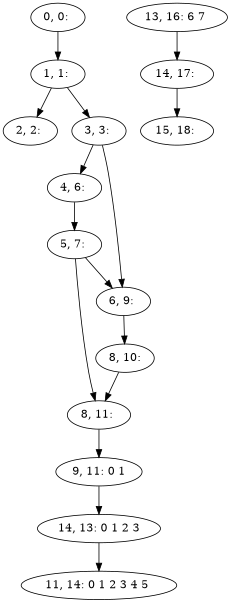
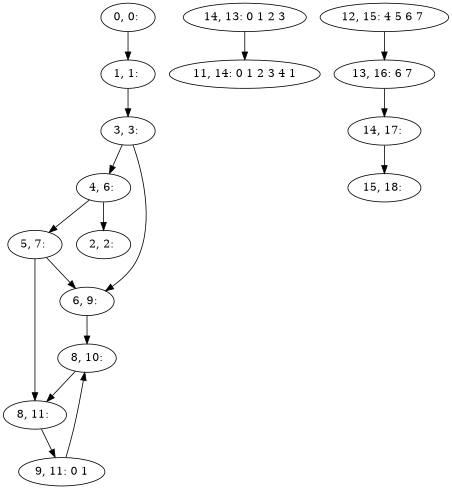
none -> (384, 17)
(46, 99) -> (104, 212)
(99, 496) -> (76, 419)
(99, 585) -> (245, 74)
